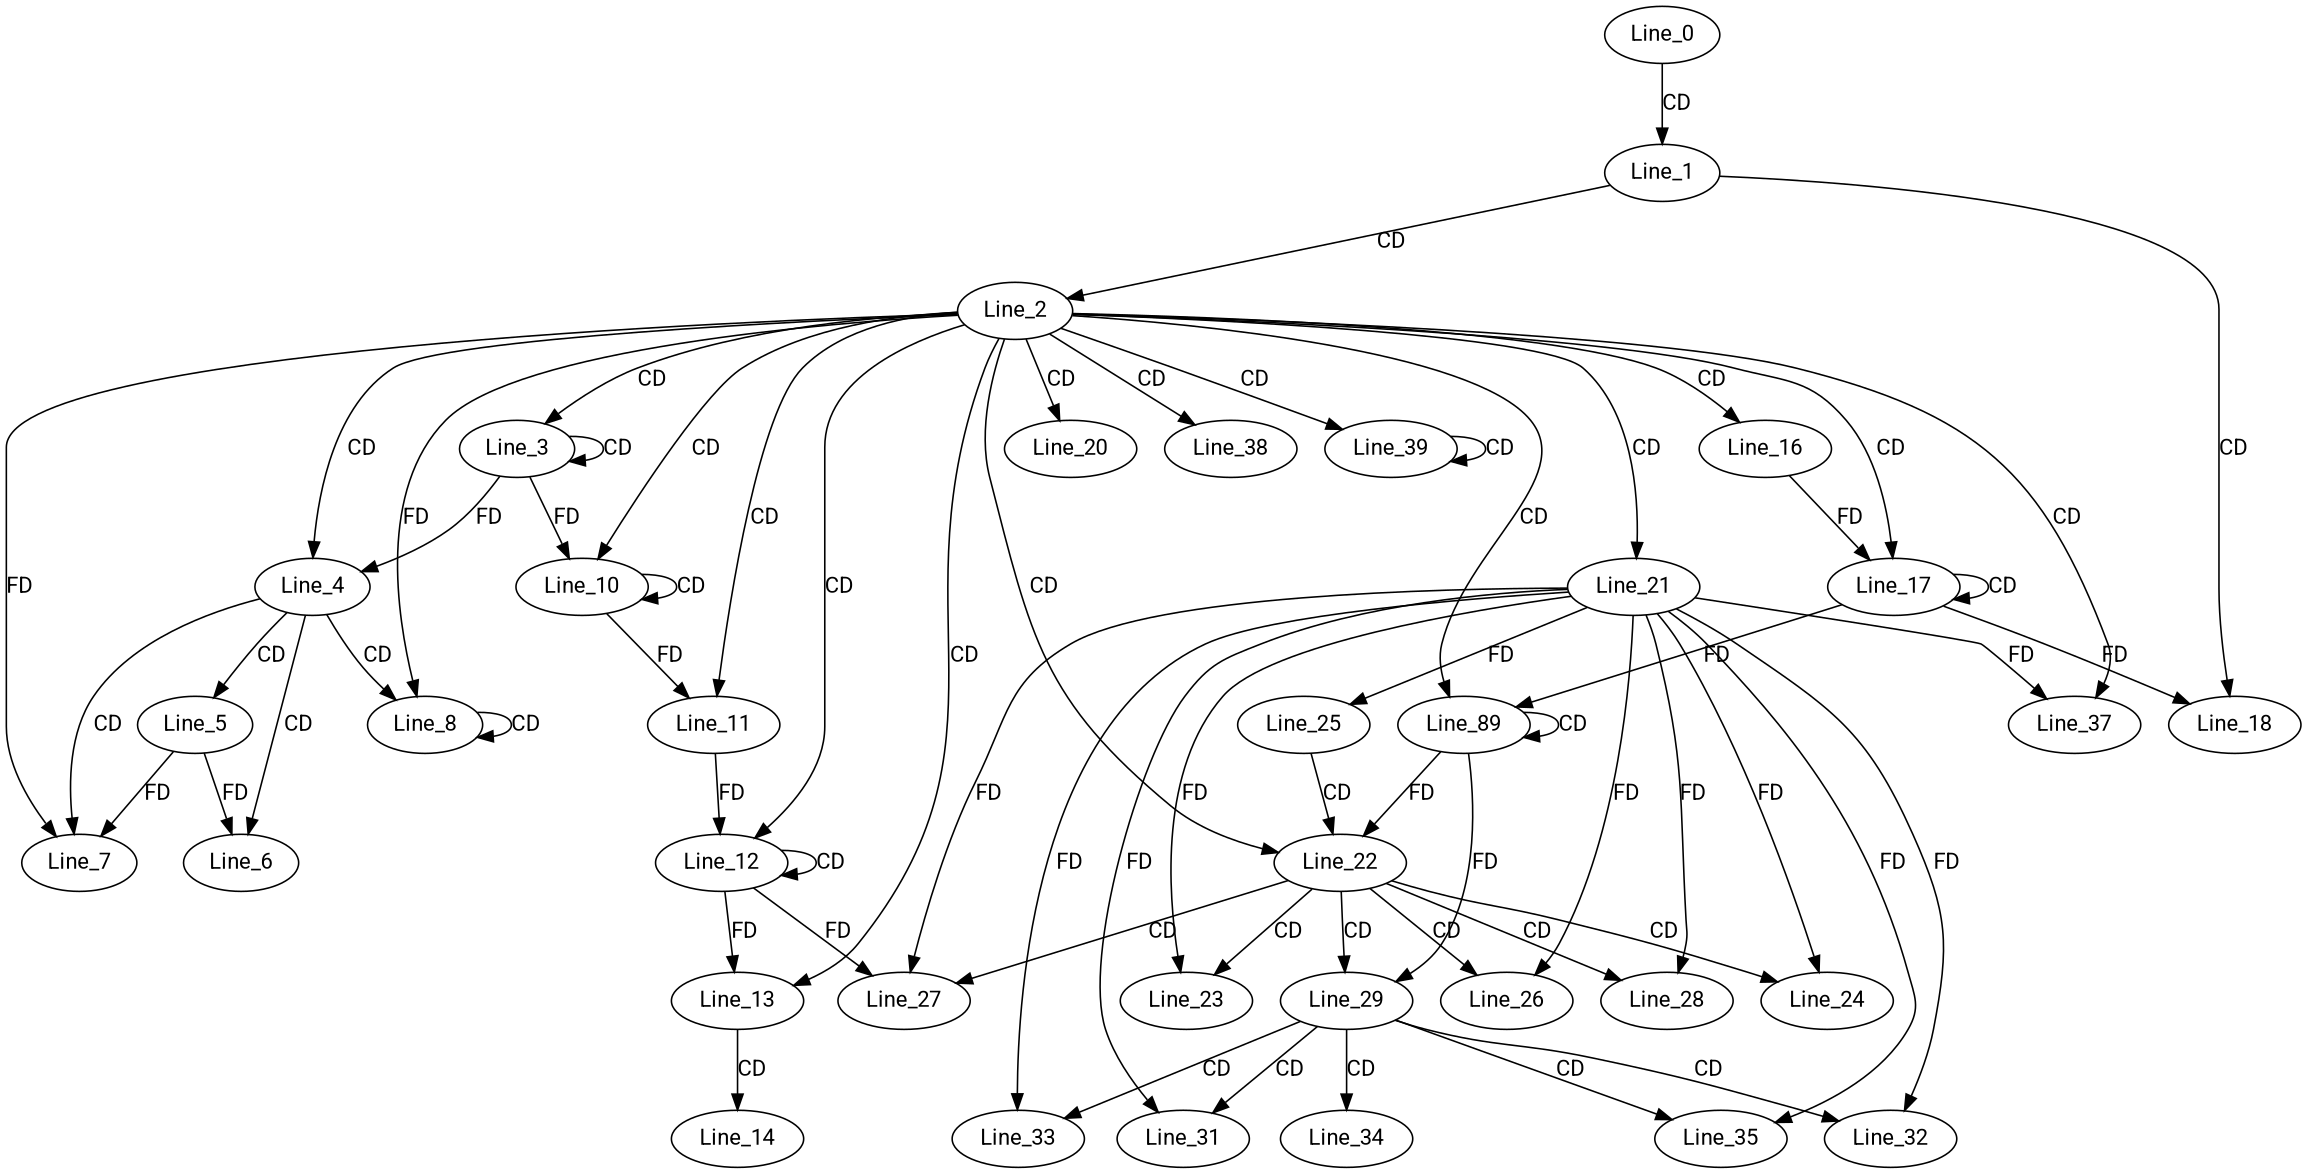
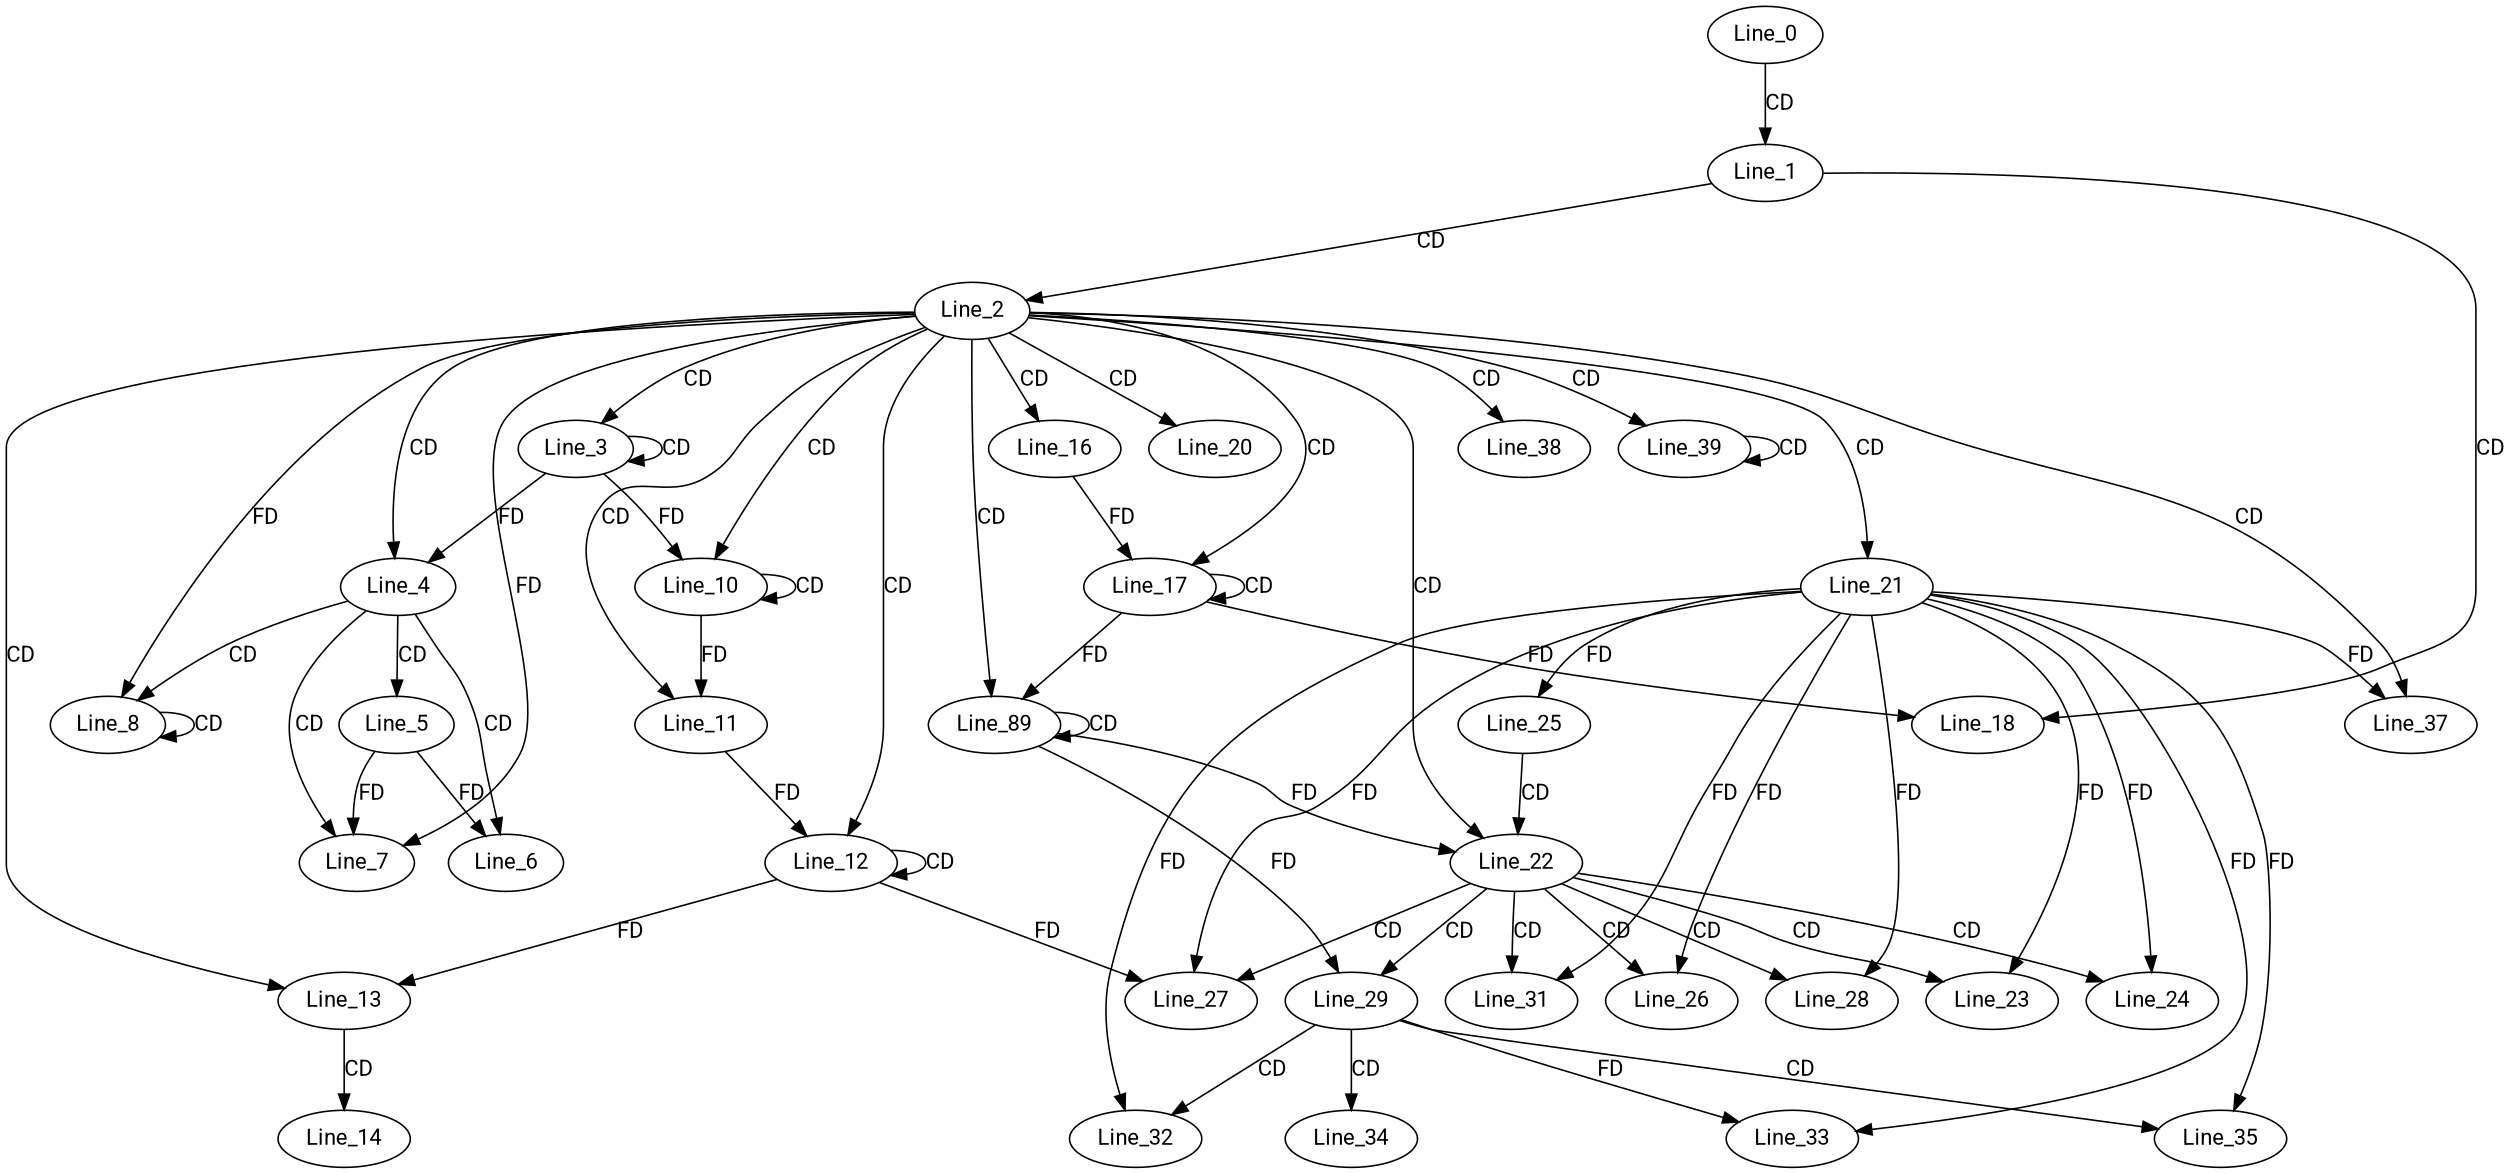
(1271, 1065) -> (1513, 924)
(1217, 1070) -> (1611, 1070)
